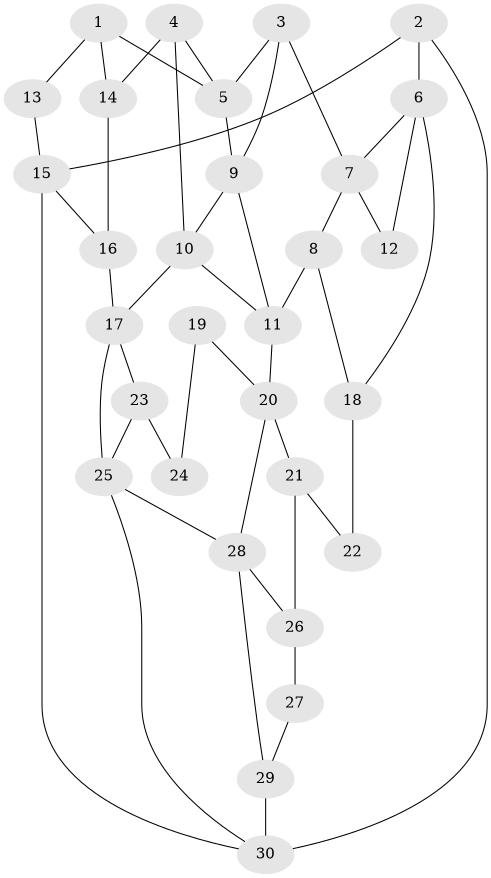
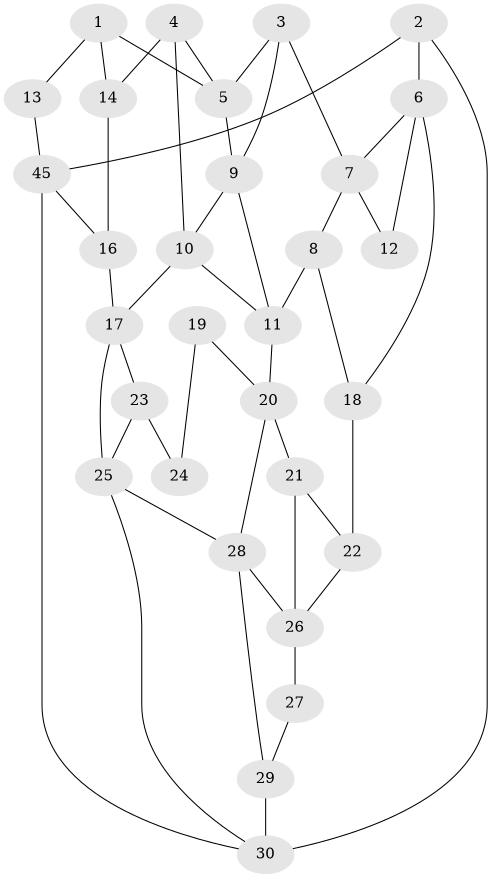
(42, 174) -> (42, 174)
none -> (324, 590)
